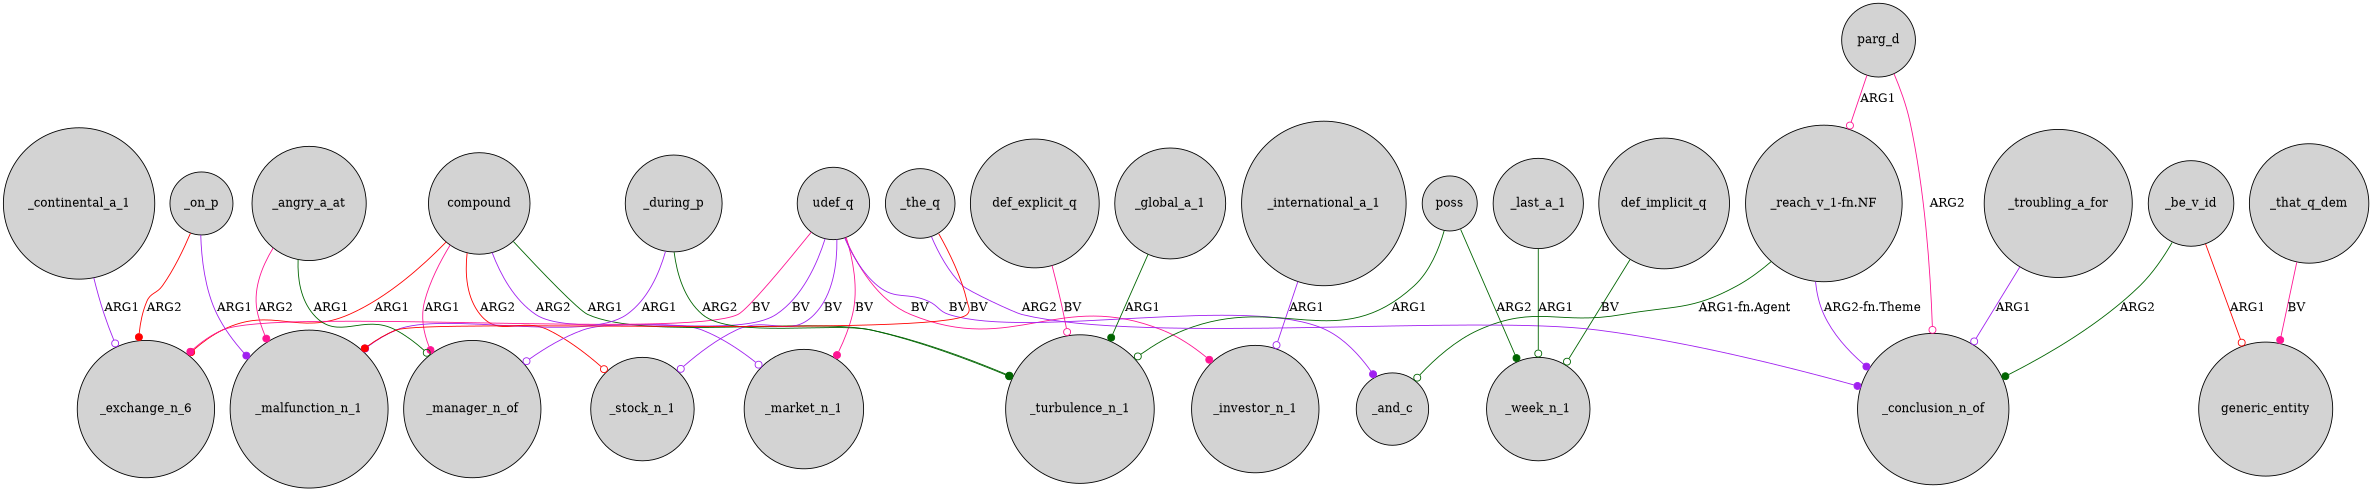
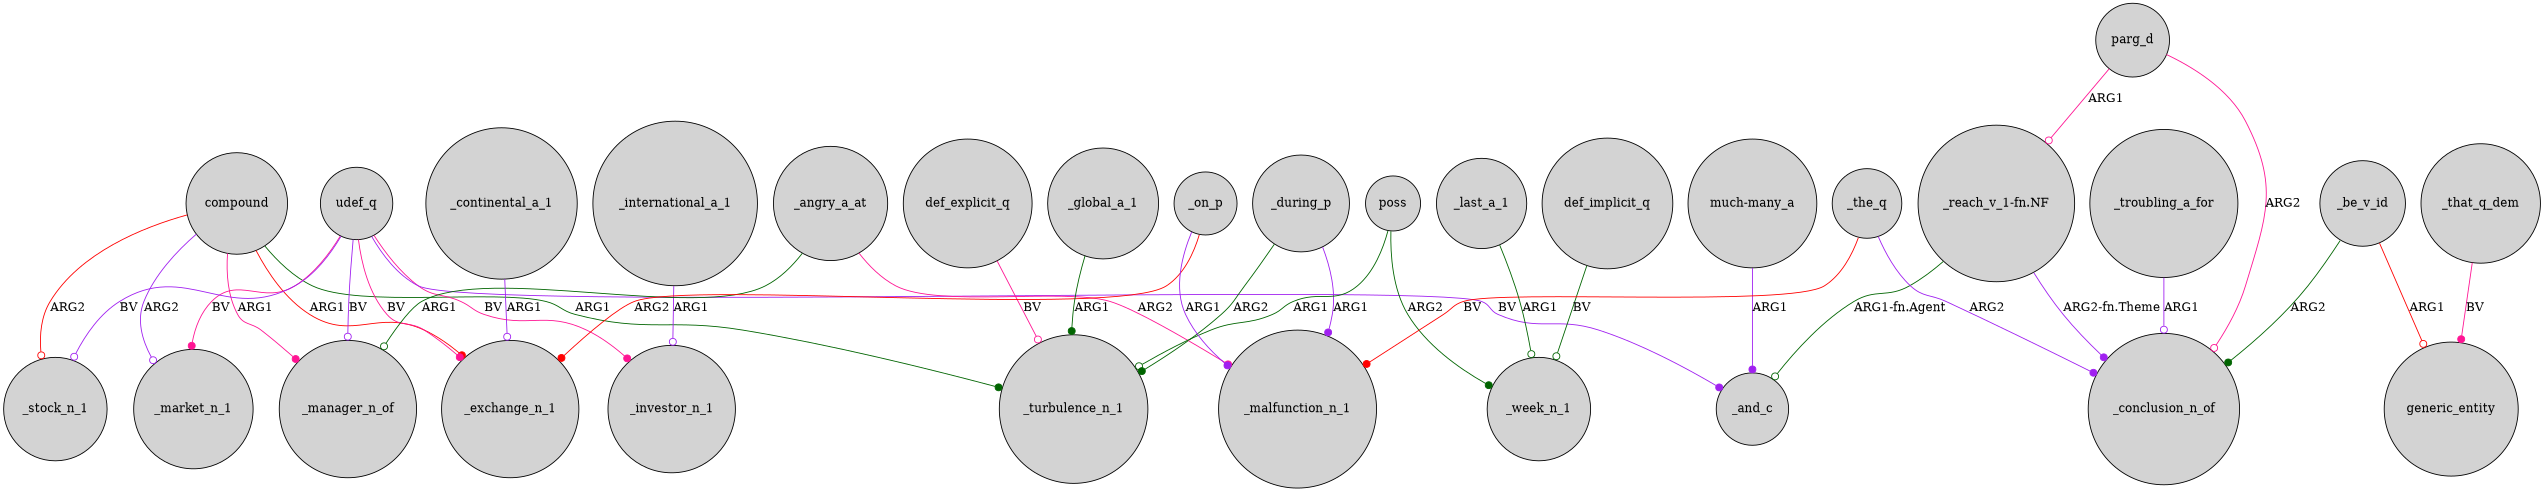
none -> (1752, 203)
(146, 409) -> (510, 409)
